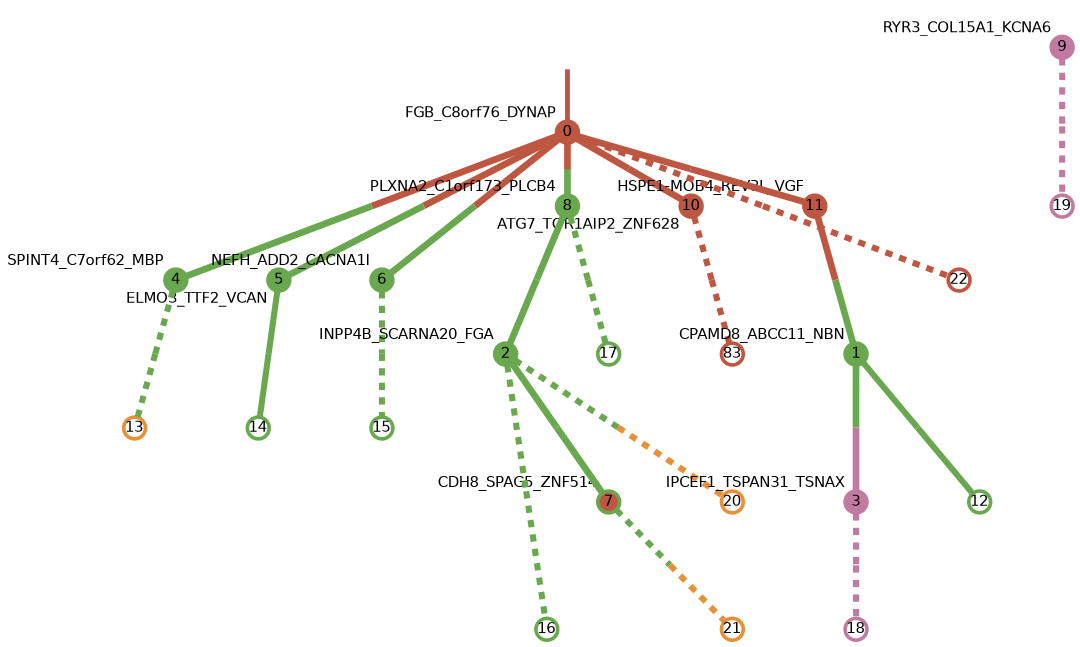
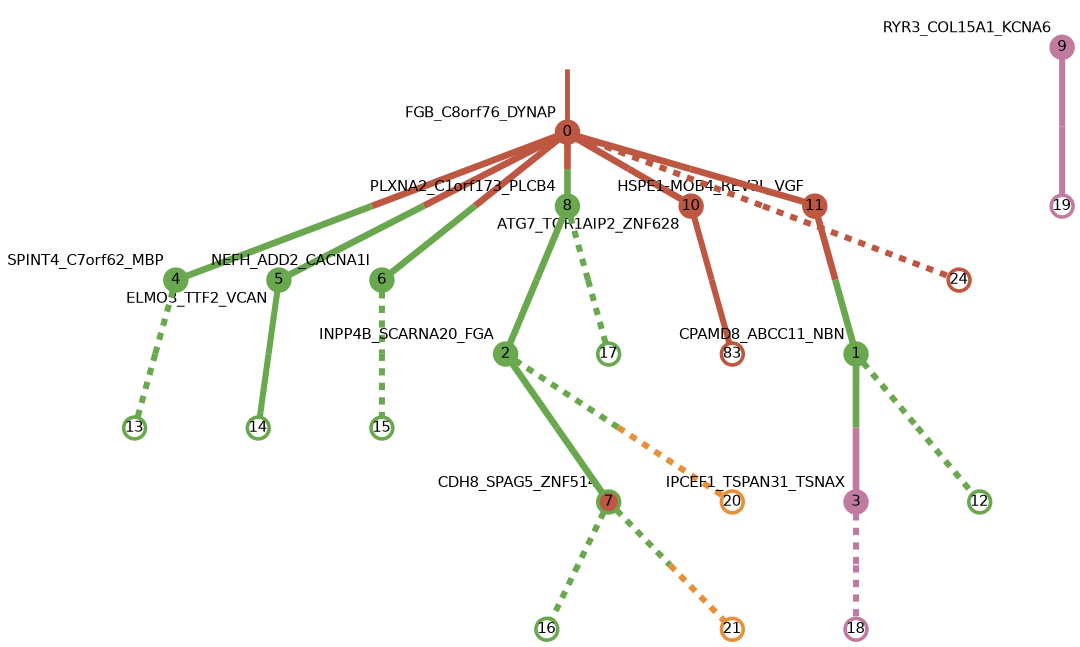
(1062, 126) -> (1062, 126)
(712, 280) -> (712, 280)
(959, 280) -> (959, 280)
(135, 428) -> (135, 428)
(918, 428) -> (918, 428)
(526, 491) -> (578, 565)
